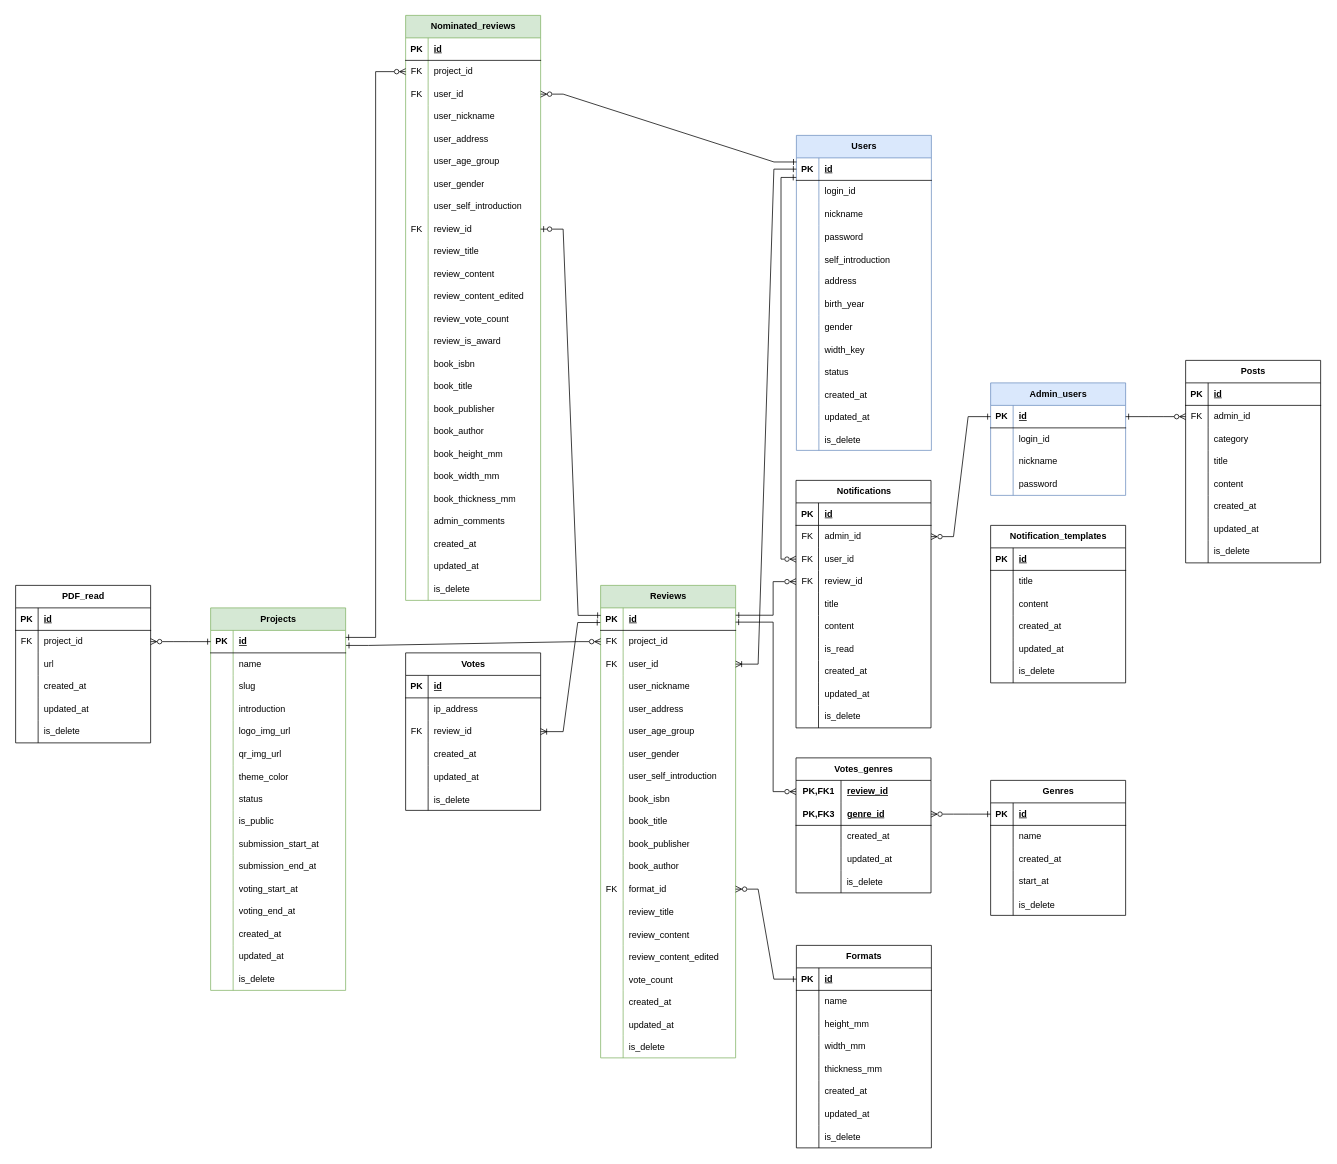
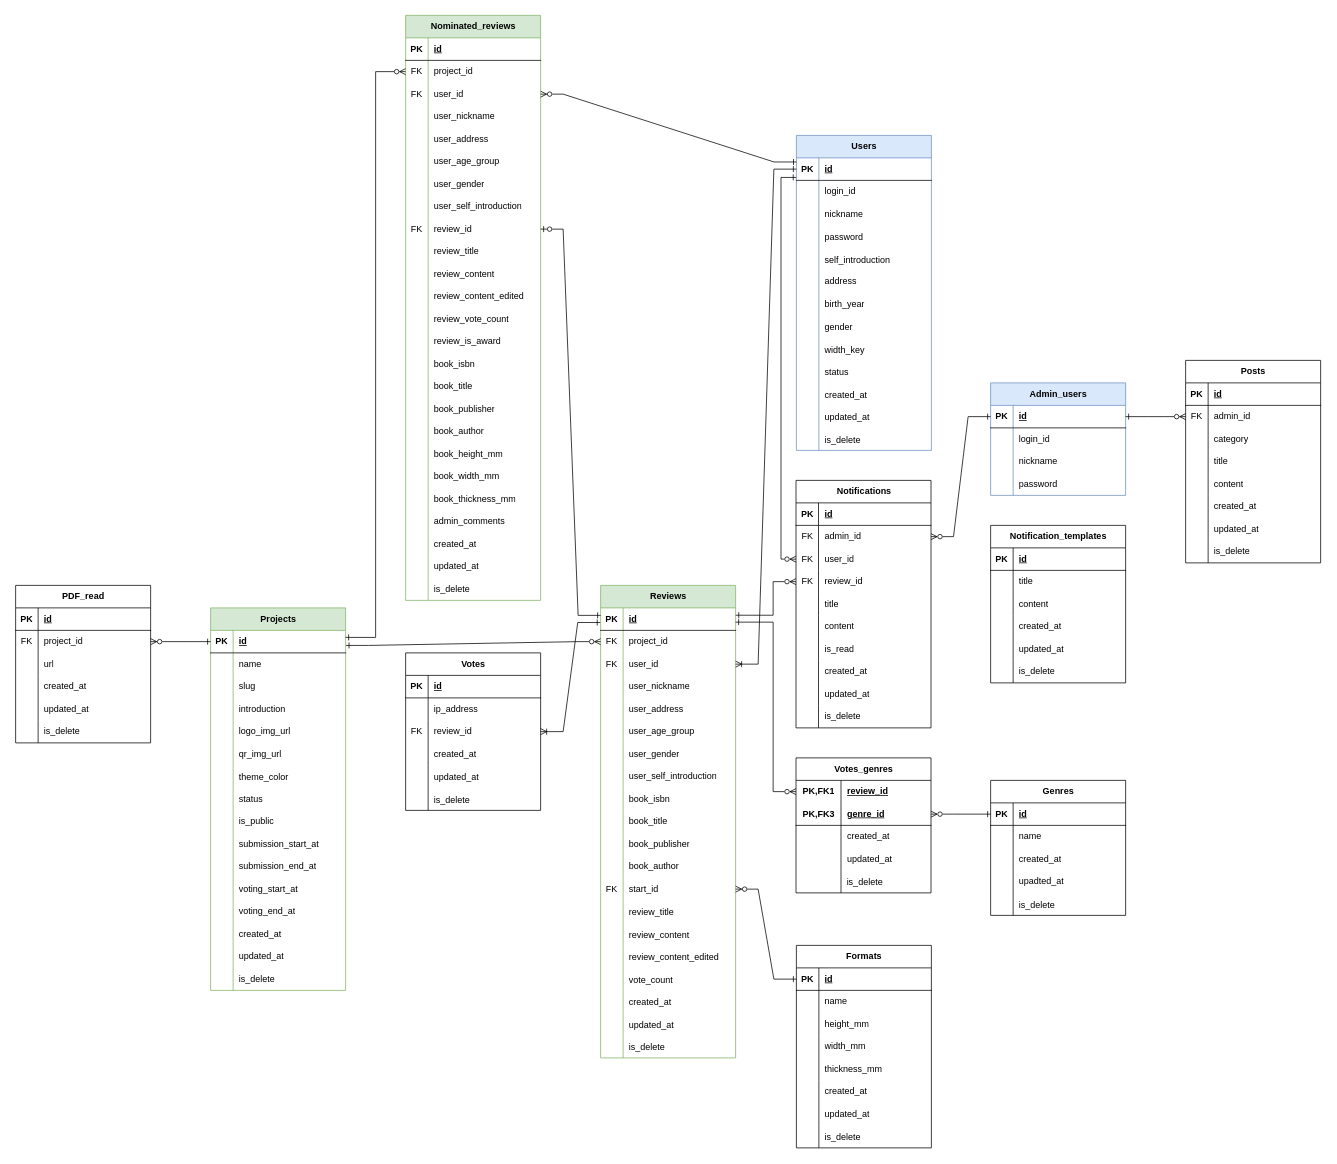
(1039, 882) -> (1044, 882)
(650, 889) -> (648, 889)
